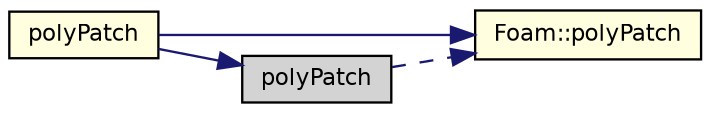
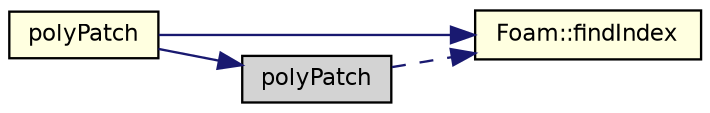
(588, 35) -> (588, 35)
